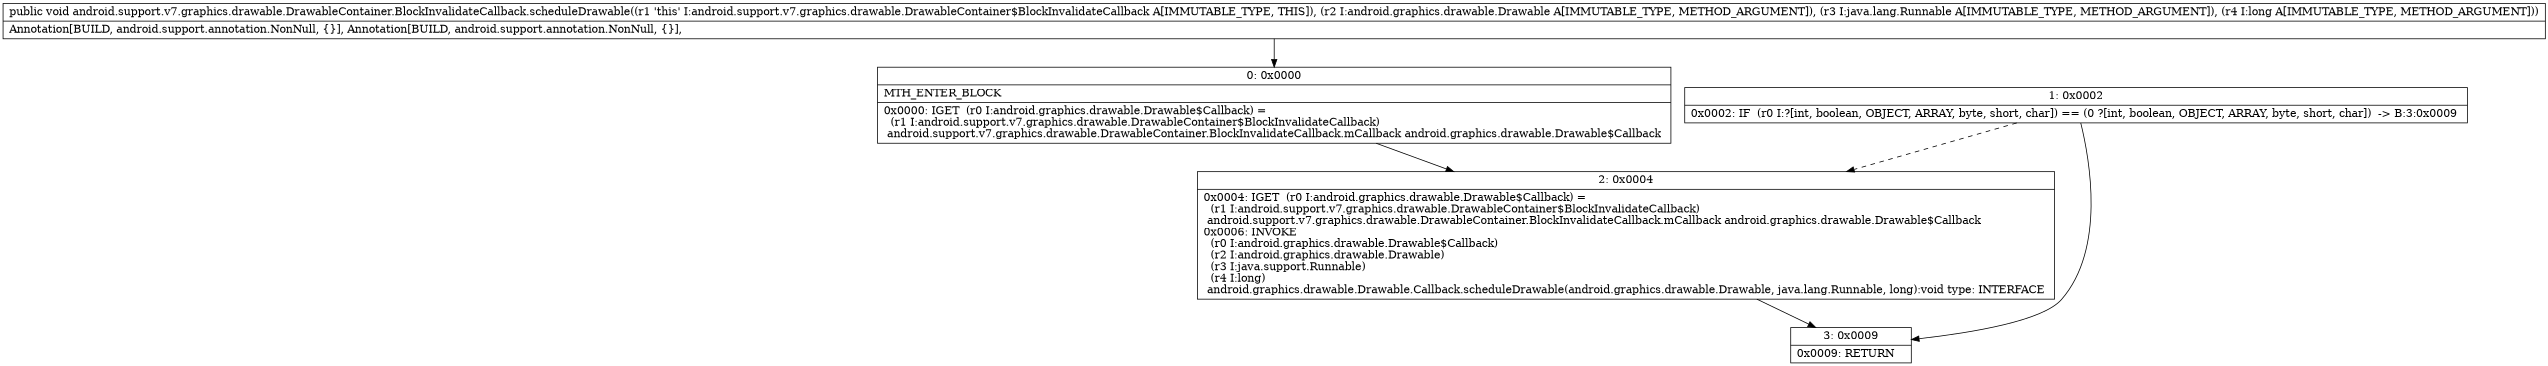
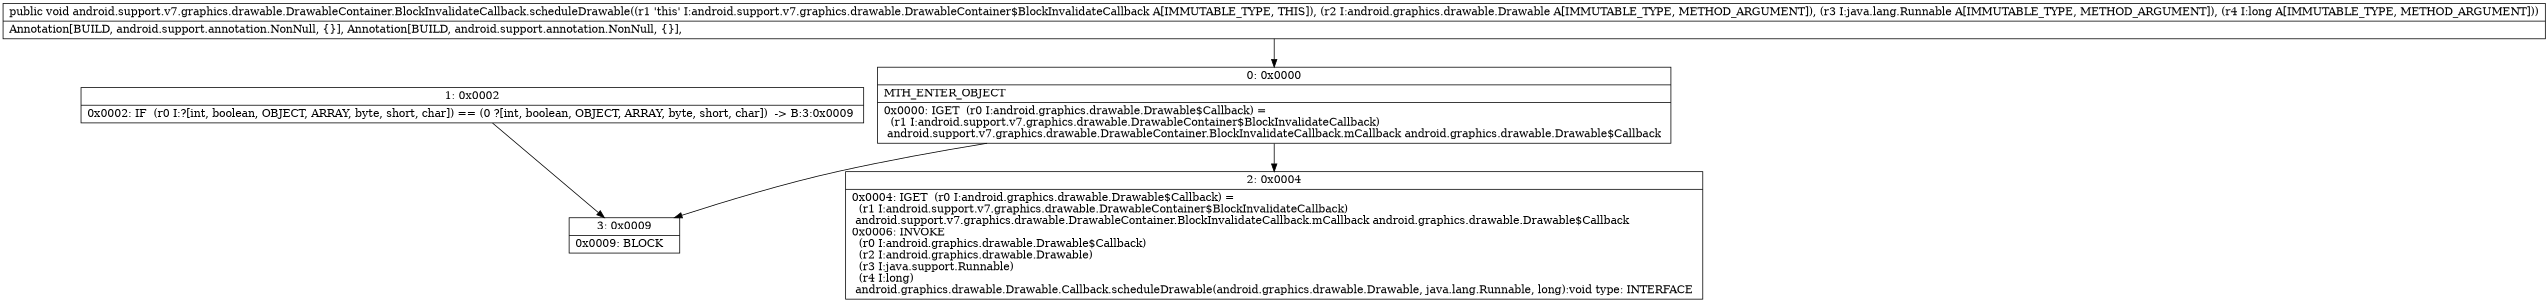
(943, 93) -> (945, 93)
(1936, 146) -> none
(1783, 312) -> (833, 173)
(1851, 354) -> (624, 244)
